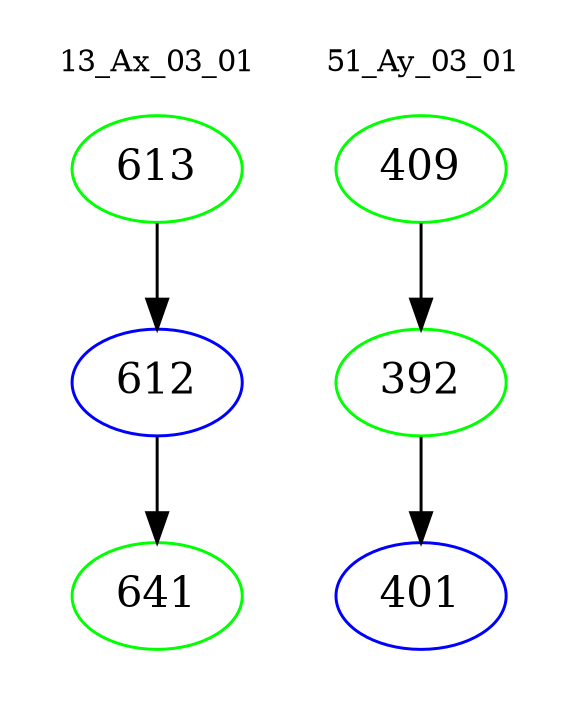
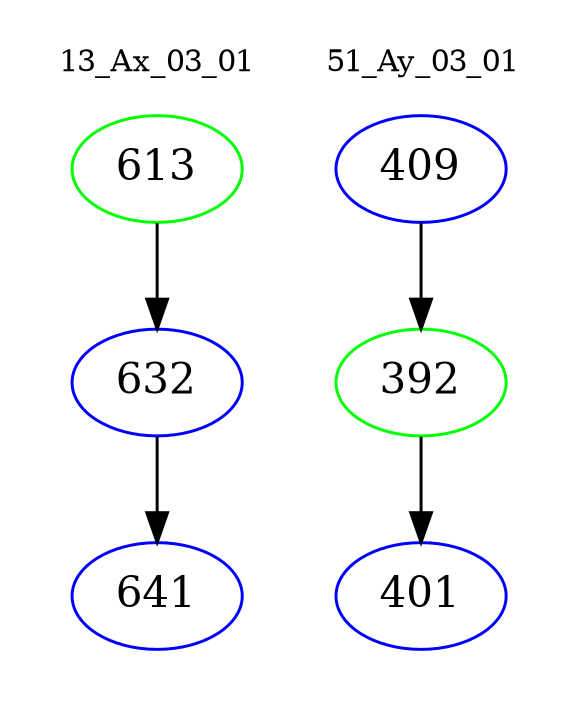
(421, 169) -> (421, 169)
(157, 383) -> (157, 383)
(157, 596) -> (157, 596)
